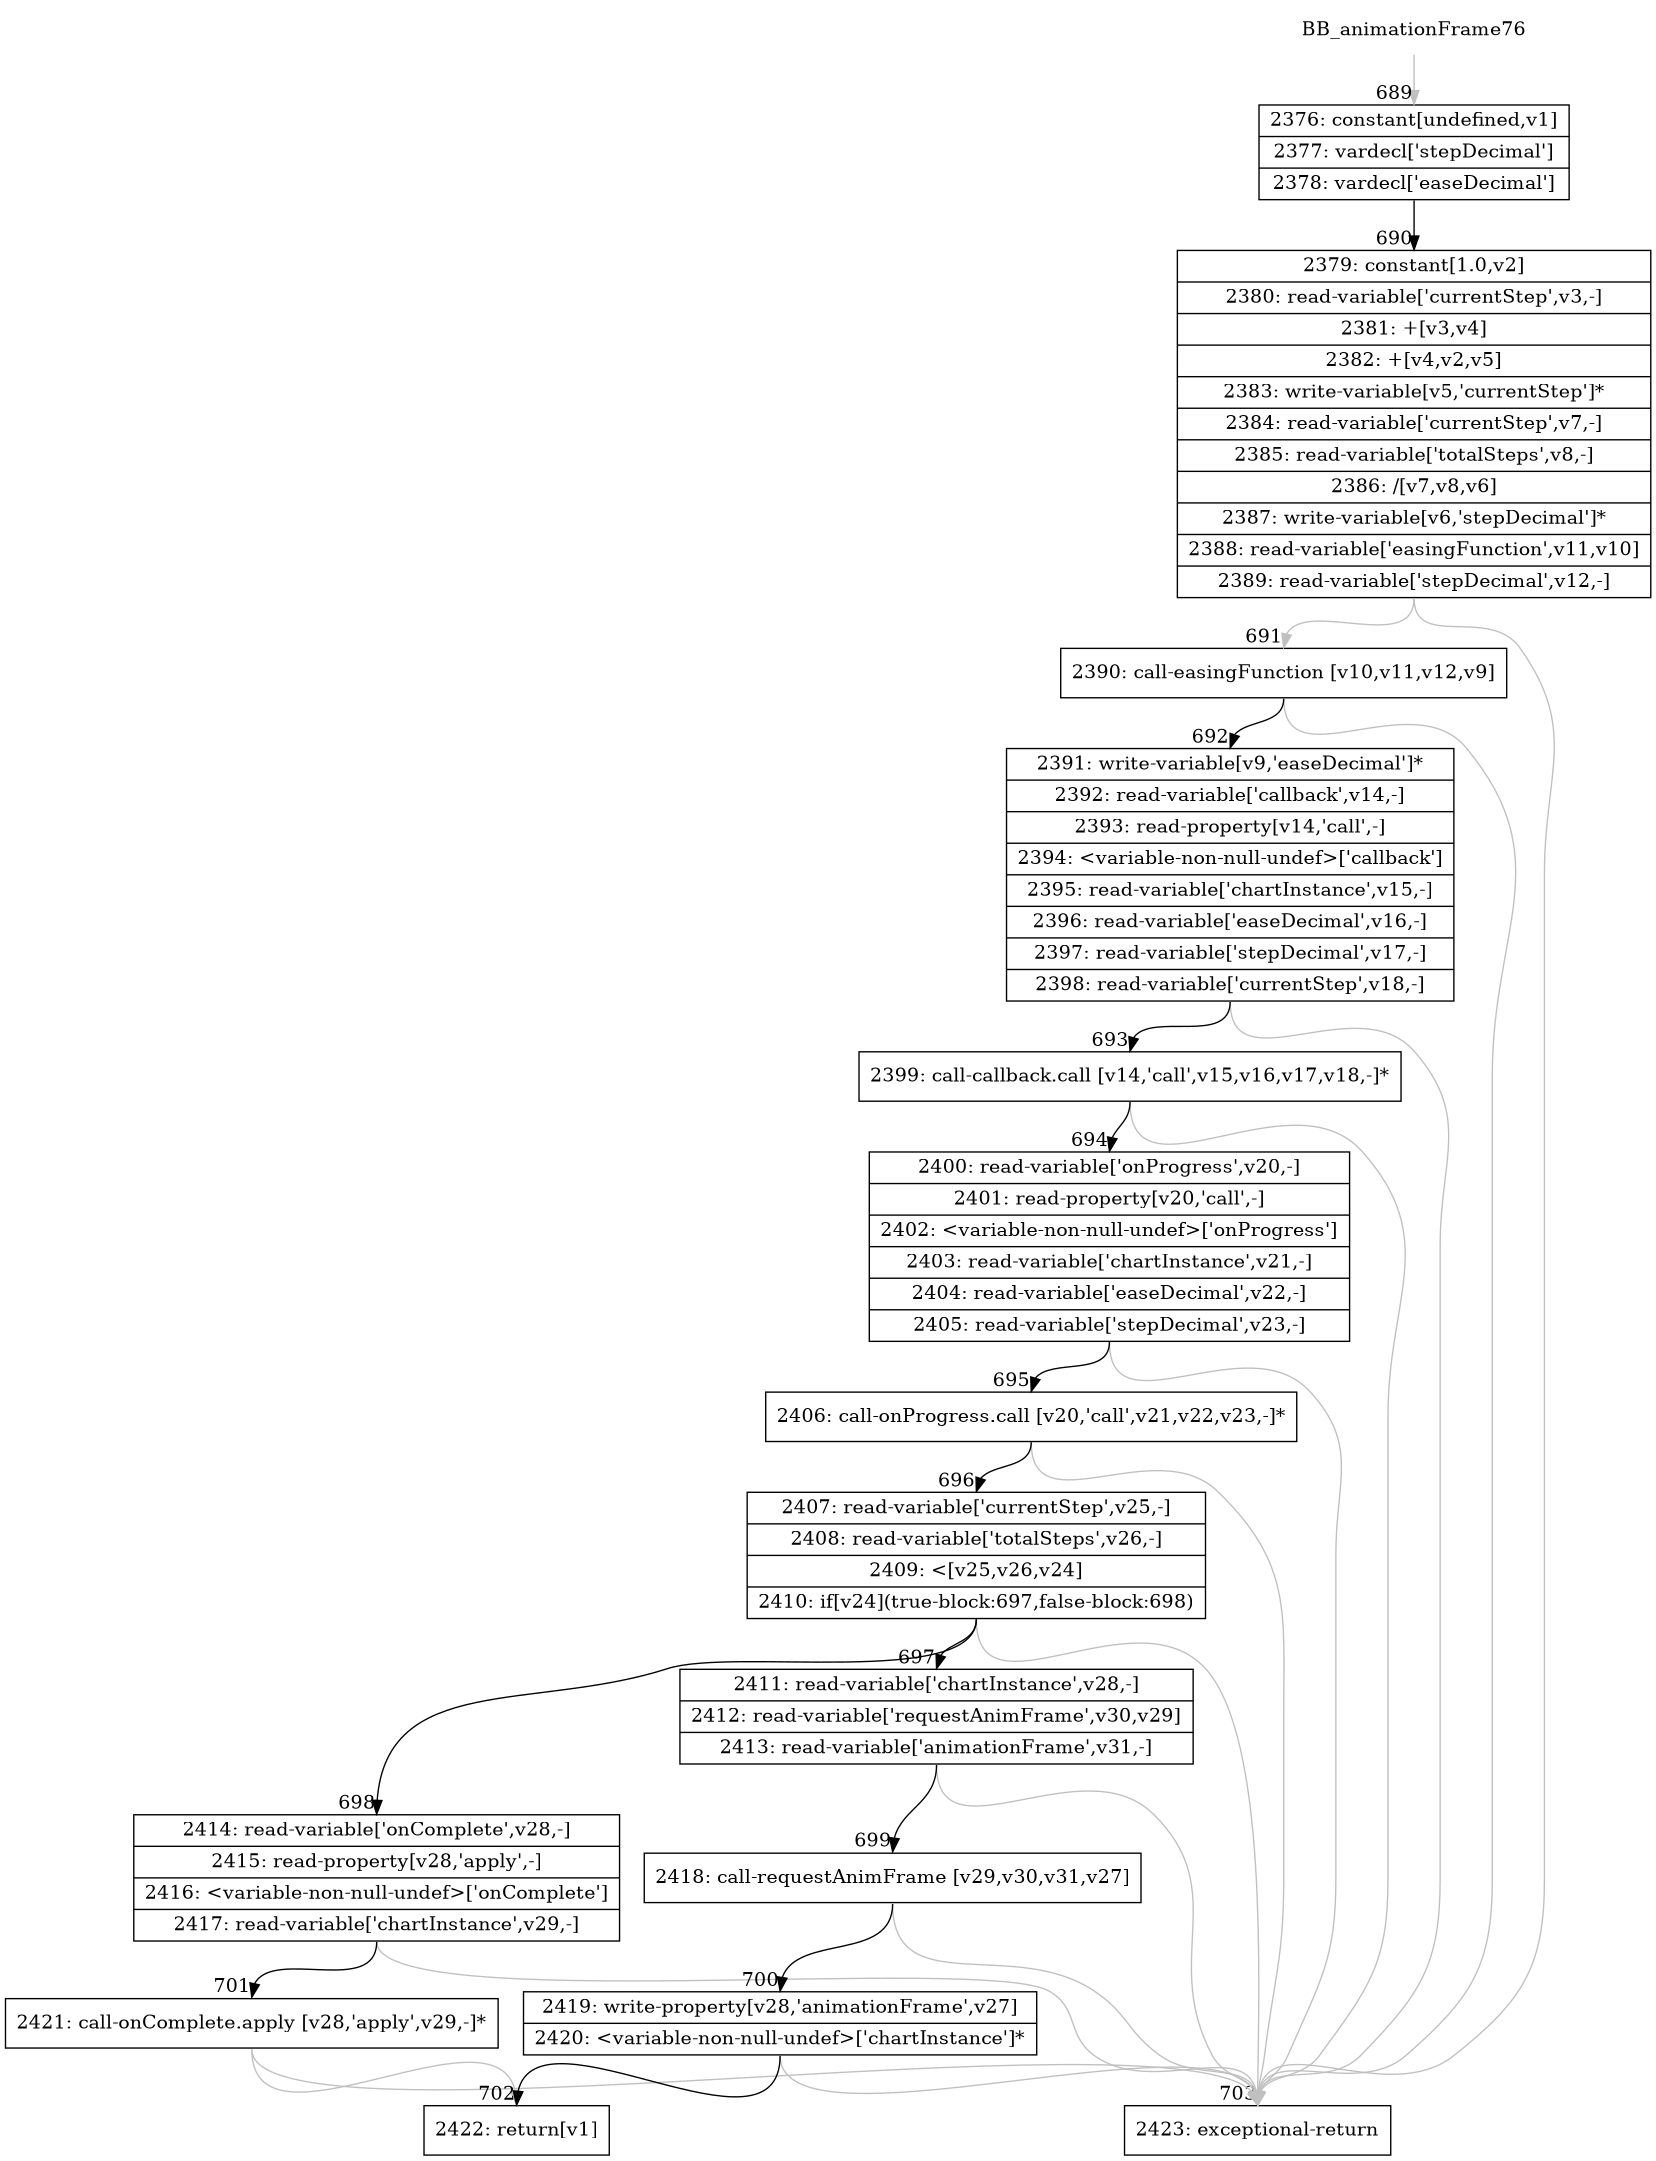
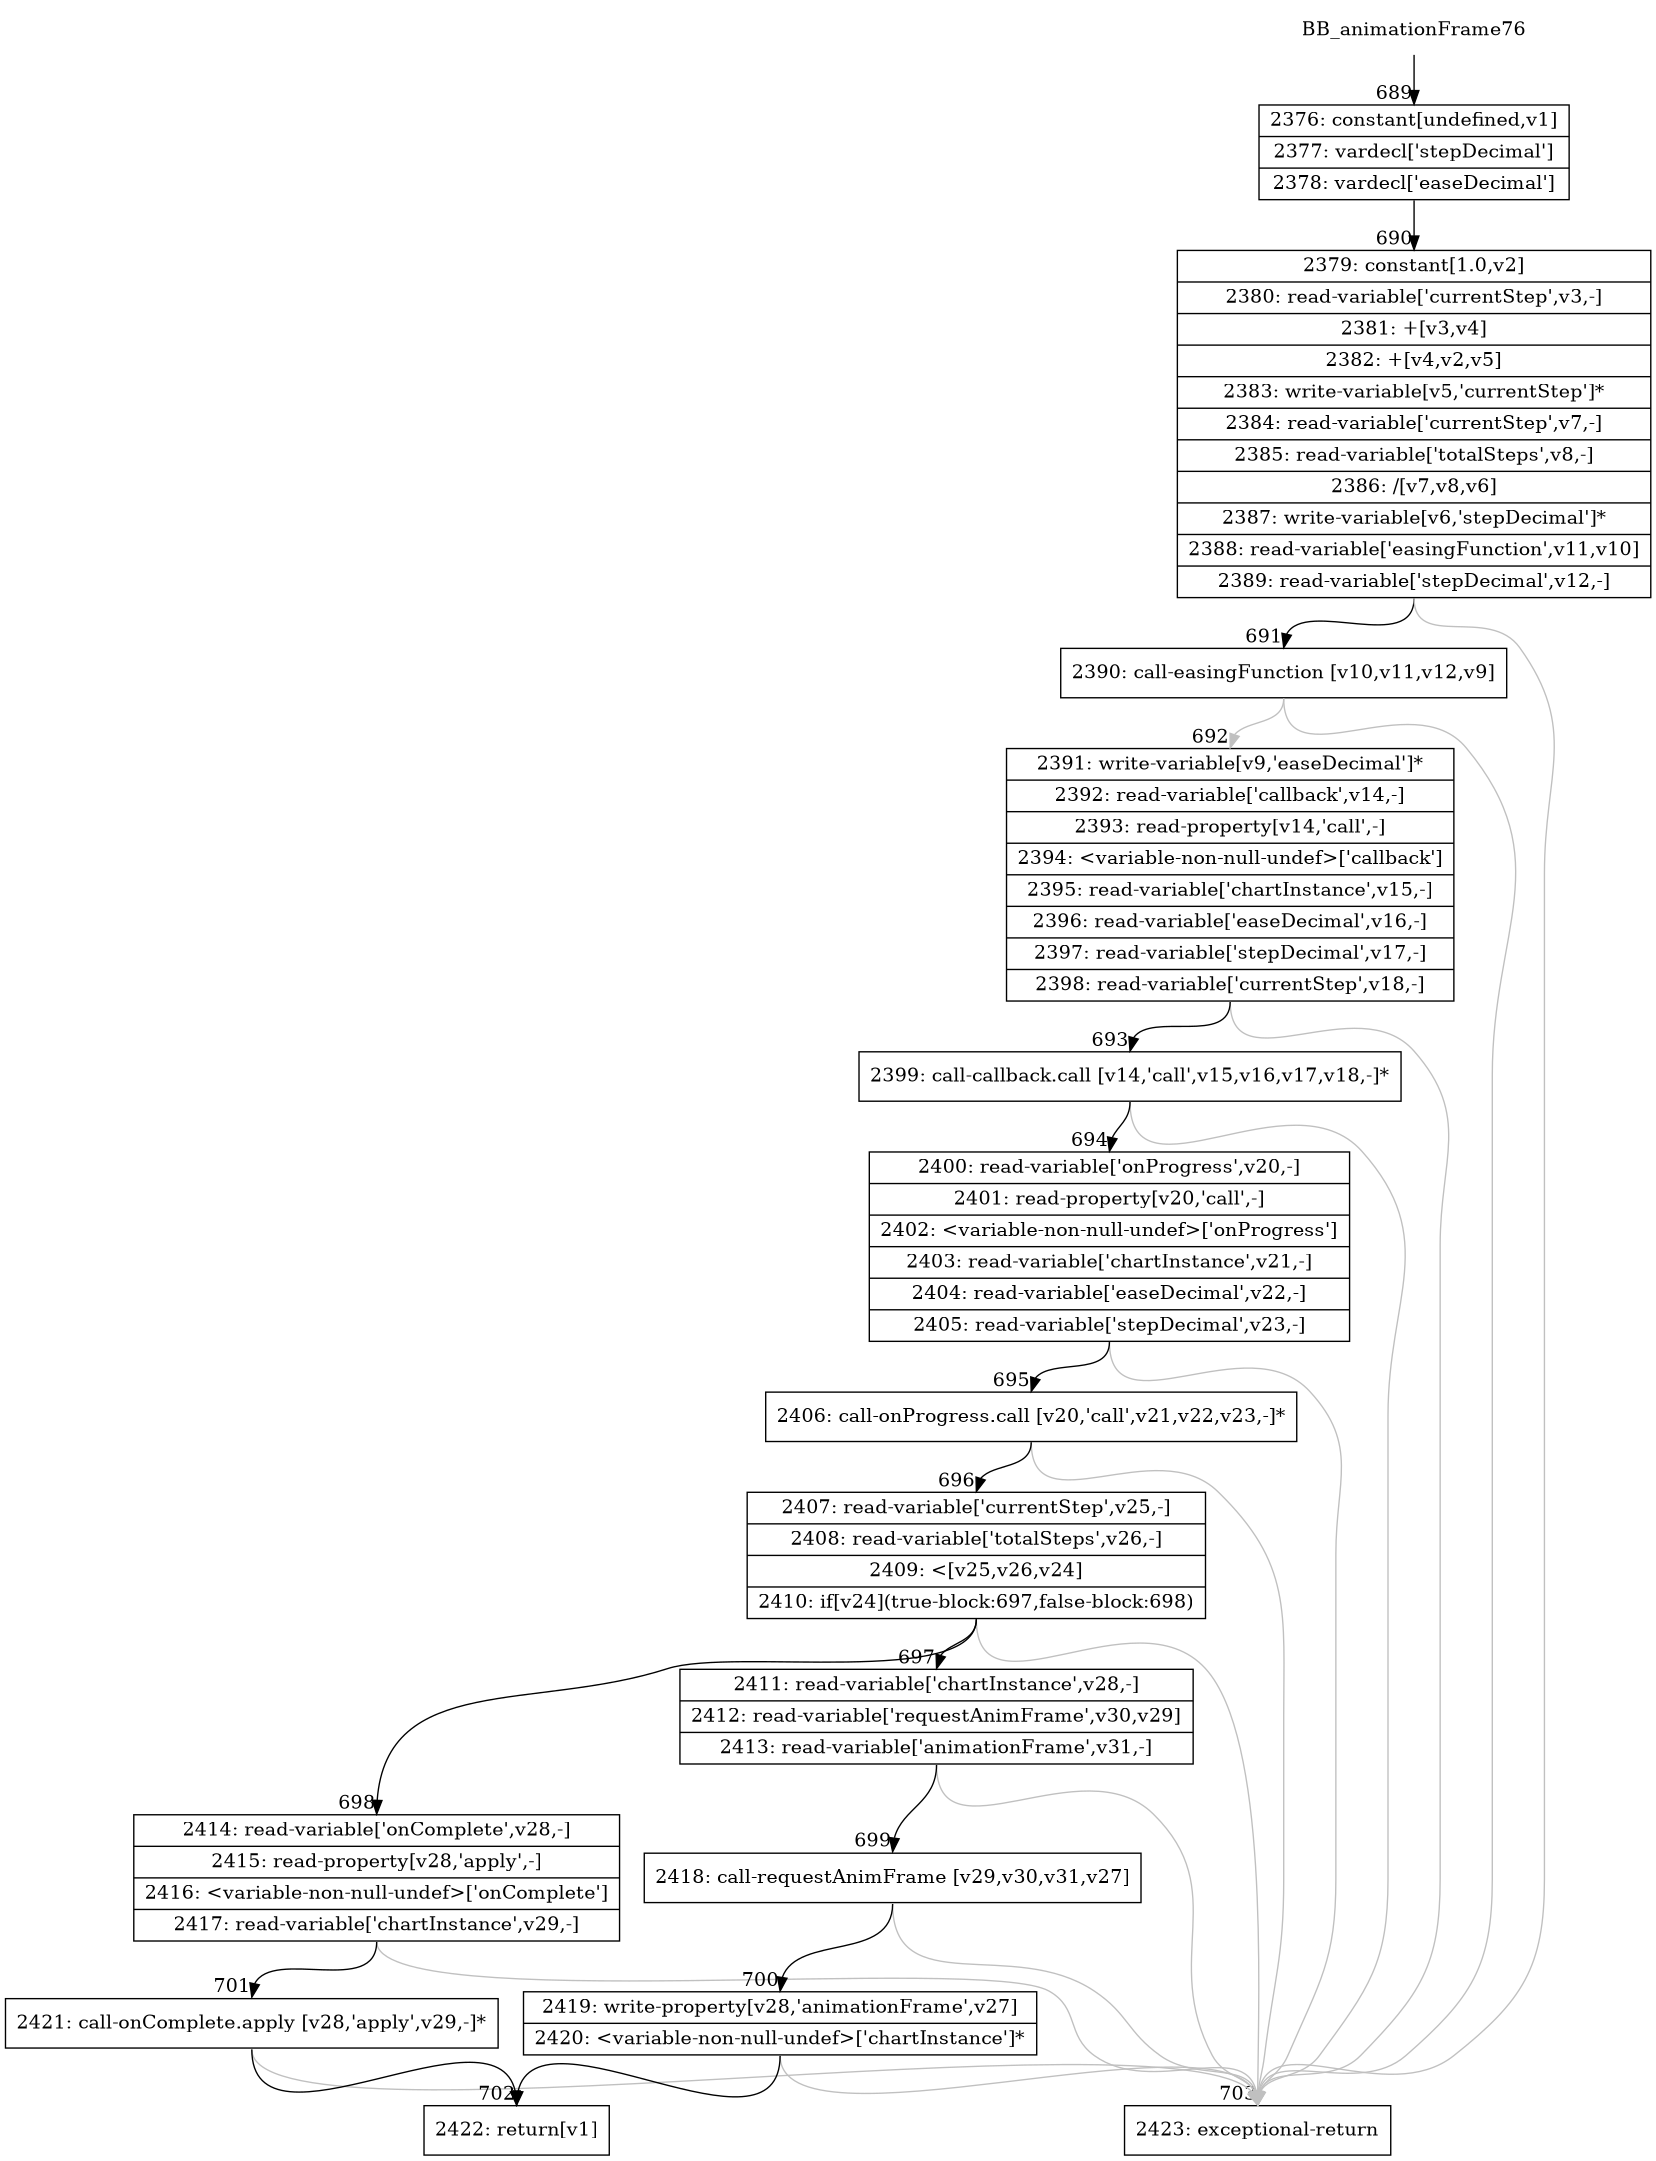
(1414, 73) -> (1414, 73)
(1356, 624) -> (1356, 624)
(1264, 721) -> (1264, 721)
(378, 2079) -> (378, 2079)
